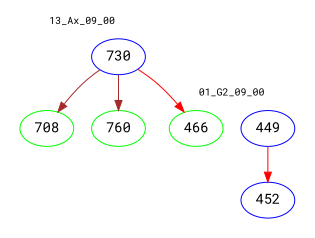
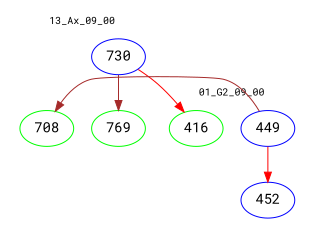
(81, 85) -> (162, 77)
(119, 128) -> (119, 128)
(196, 128) -> (196, 128)
